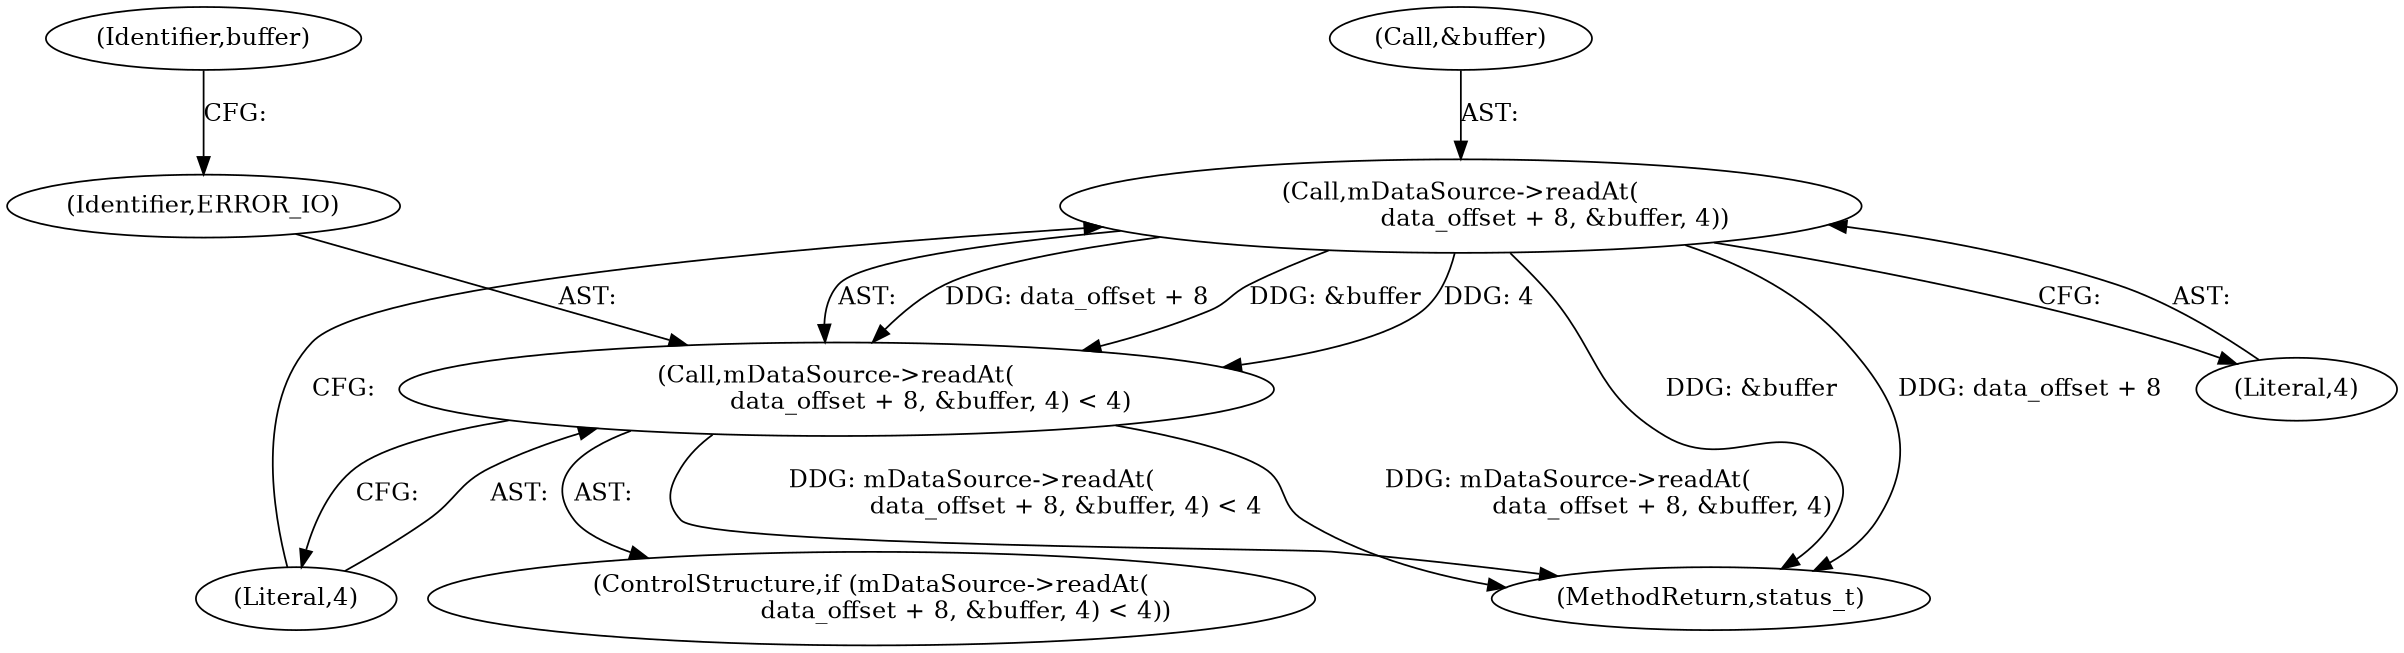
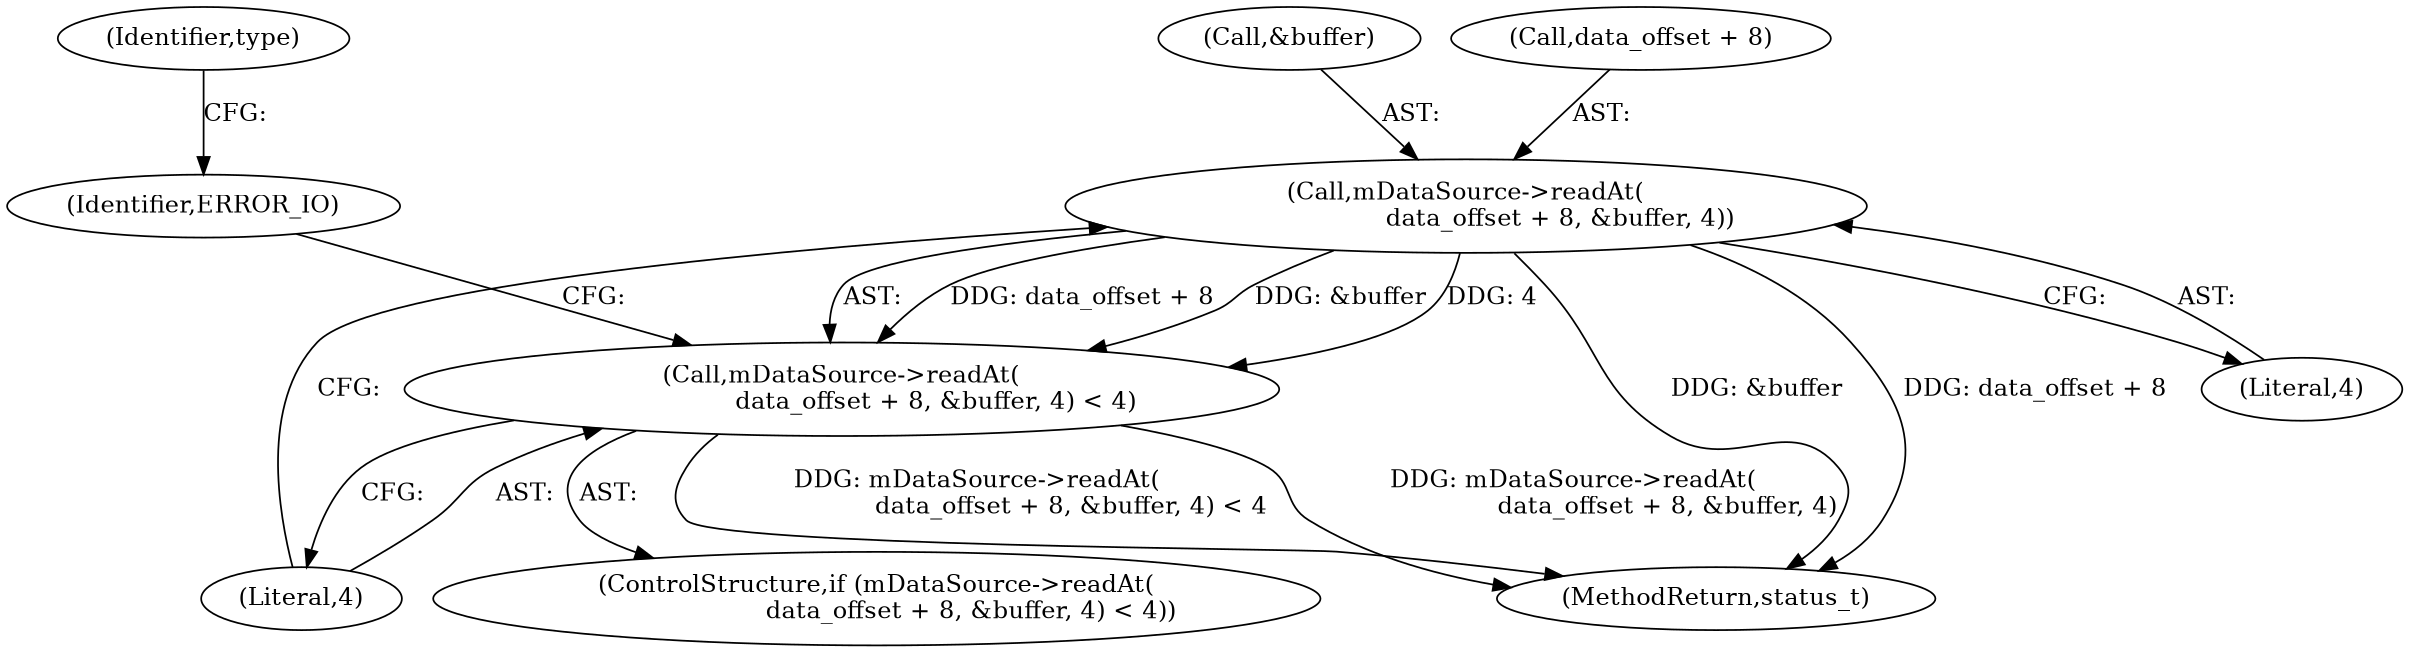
(204, 38) -> (204, 38)
none -> (1641, 38)
(592, 298) -> (598, 298)
